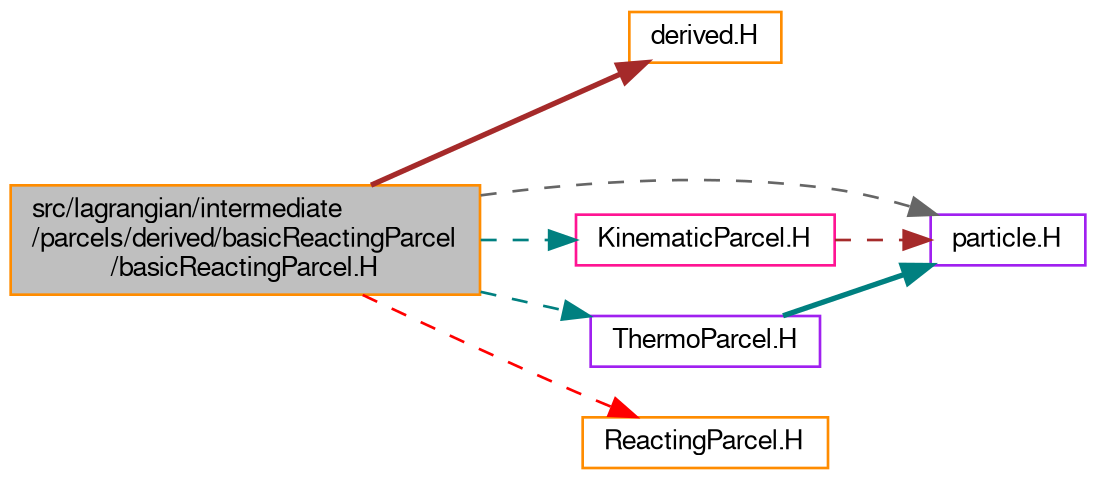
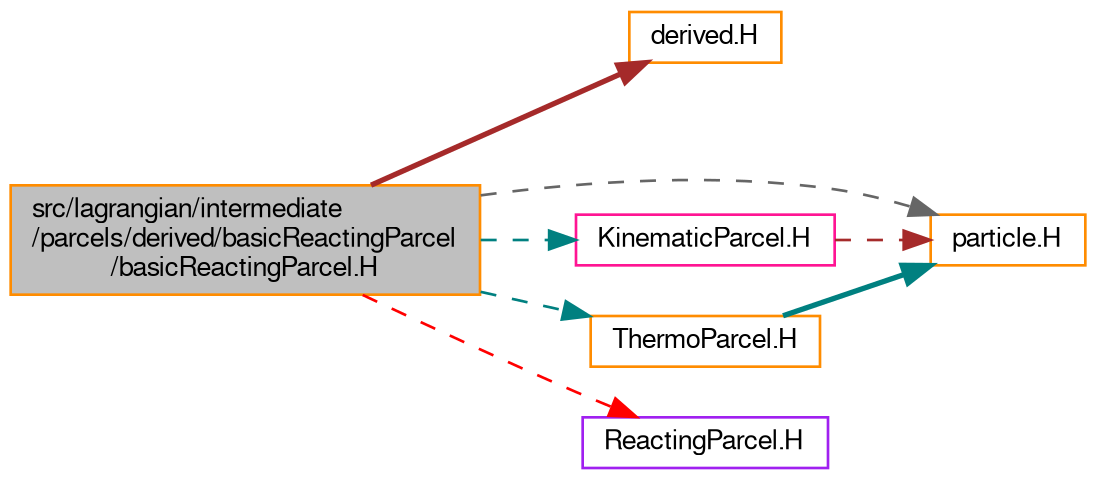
(1008, 240) -> (1008, 240)
(705, 341) -> (705, 341)
(705, 443) -> (705, 443)
